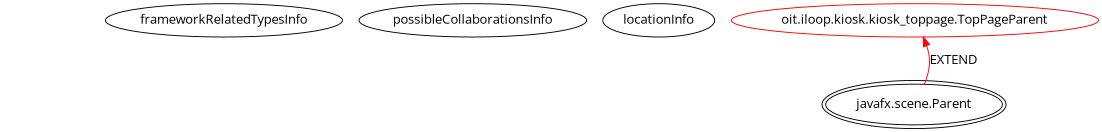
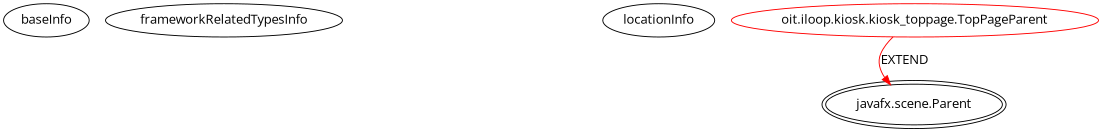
none -> (46, 20)
(473, 20) -> none
(929, 65) -> (880, 56)
